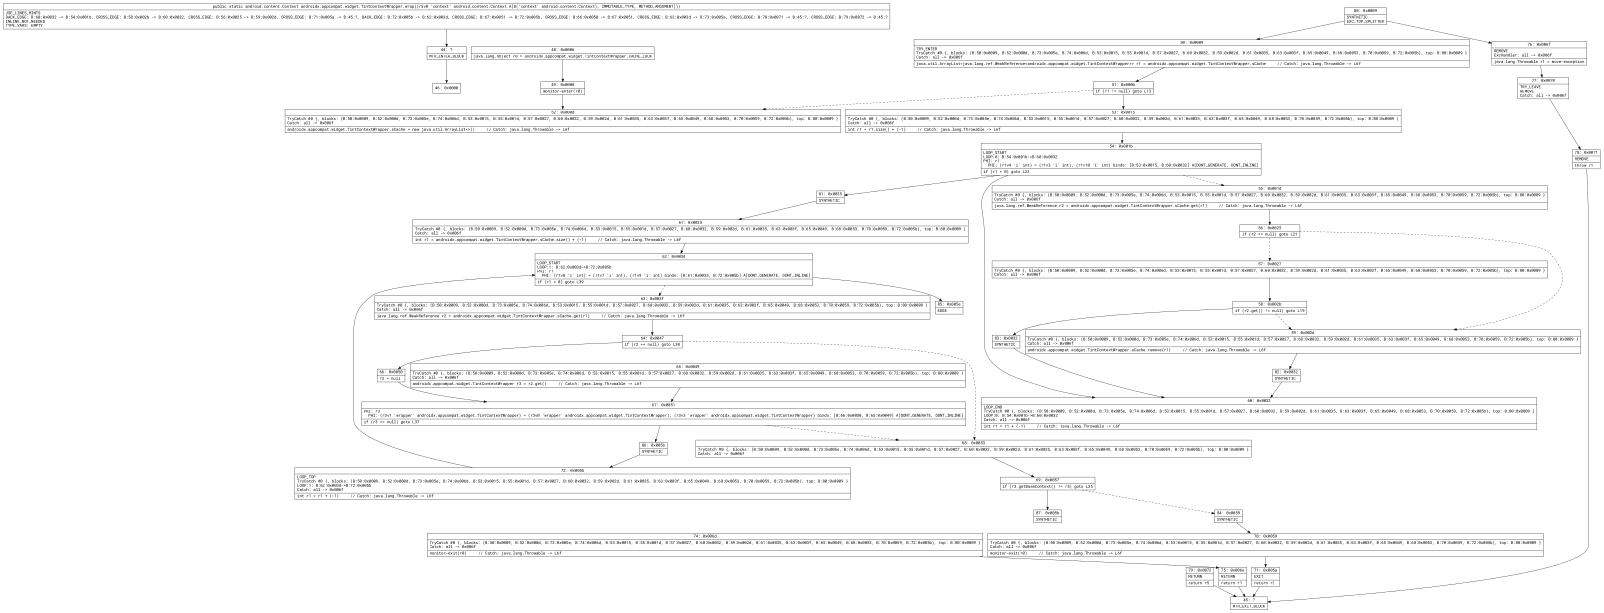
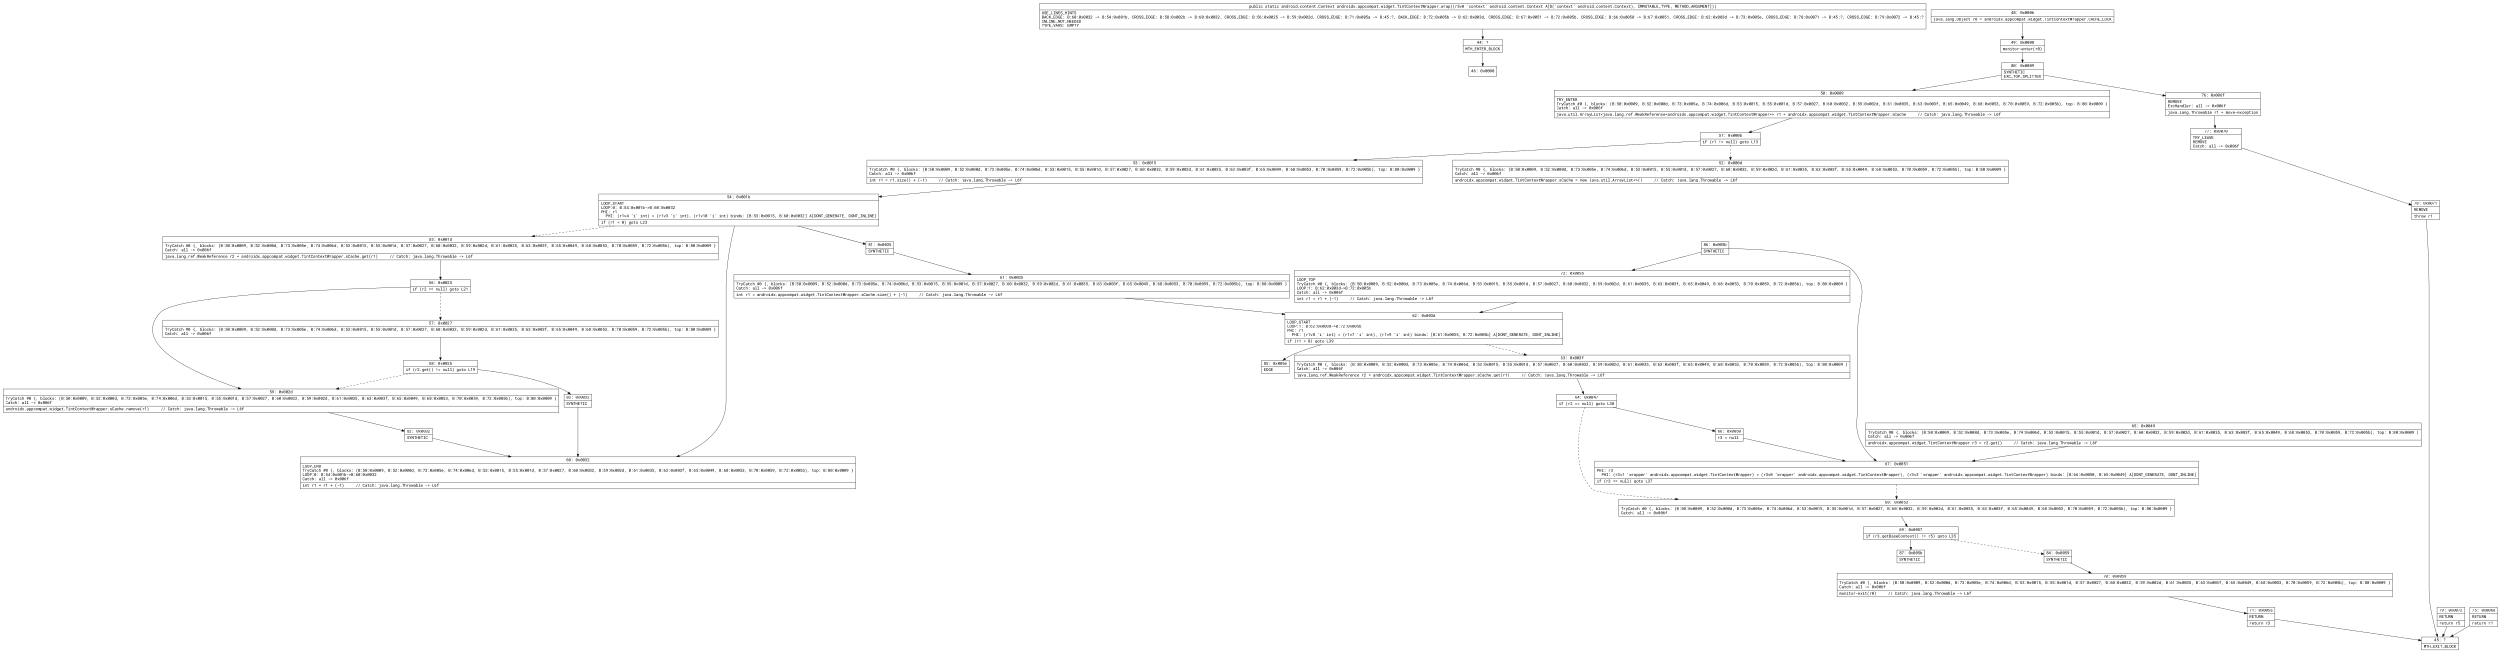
(563, 101) -> (2023, 56)
(1502, 241) -> (221, 298)
(658, 432) -> (1861, 303)
(705, 545) -> none
(1259, 577) -> (2256, 617)
